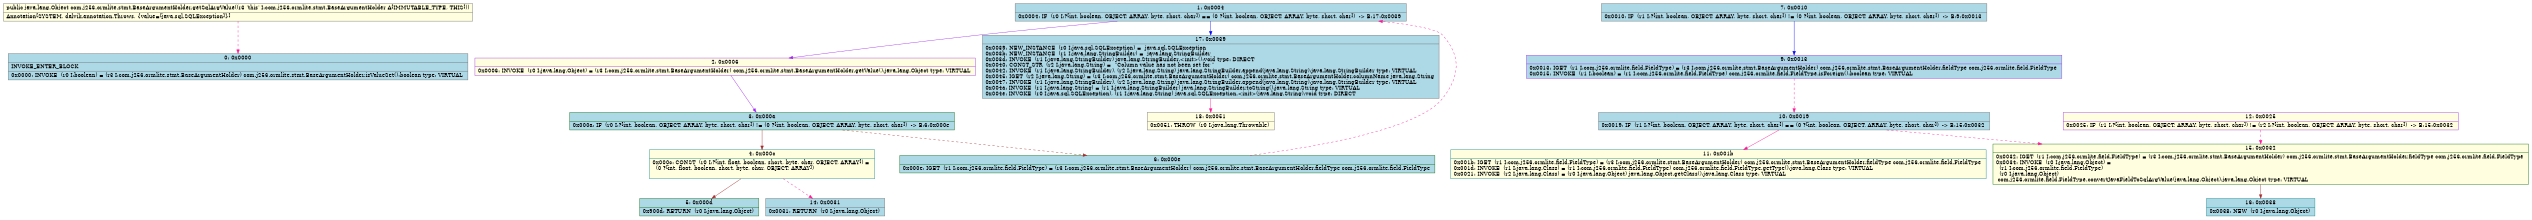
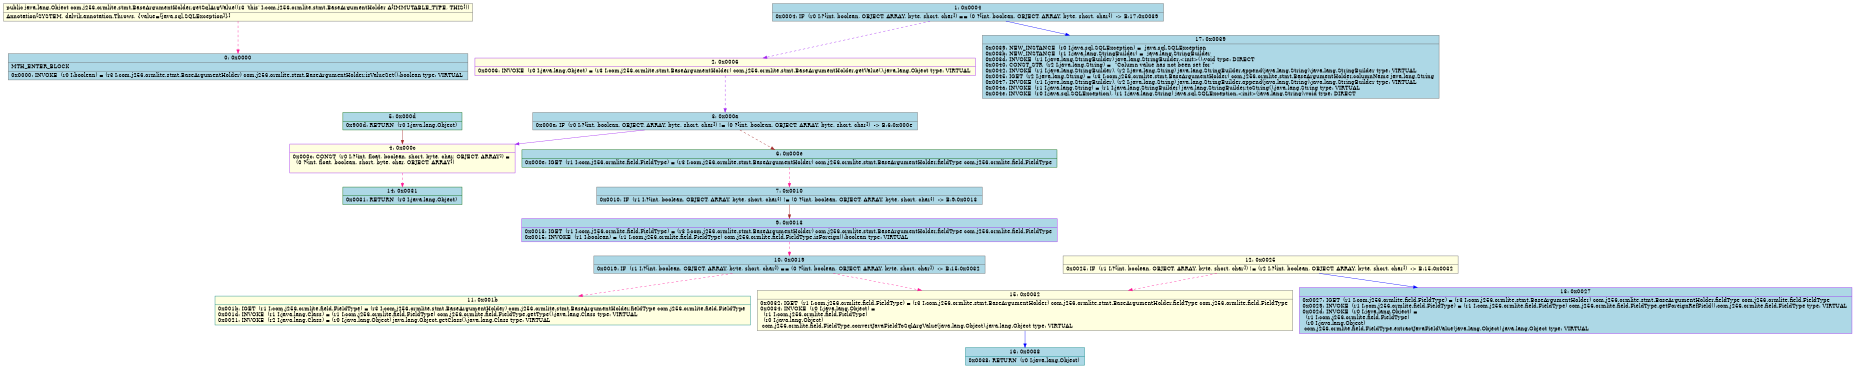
(1794, 36) -> (789, 210)
(955, 38) -> (848, 39)
(45, 67) -> (41, 67)
(742, 92) -> (725, 92)
(1413, 118) -> (789, 175)
(762, 121) -> (725, 121)
(1211, 121) -> none
(2261, 121) -> (1261, 265)
(762, 138) -> (582, 137)
(1763, 139) -> (657, 284)
(762, 164) -> (402, 159)
(2261, 164) -> (1025, 311)
(728, 188) -> (402, 135)
(2261, 190) -> (1025, 337)
(825, 207) -> (402, 196)
(2261, 211) -> (1025, 361)
none -> (1576, 311)
